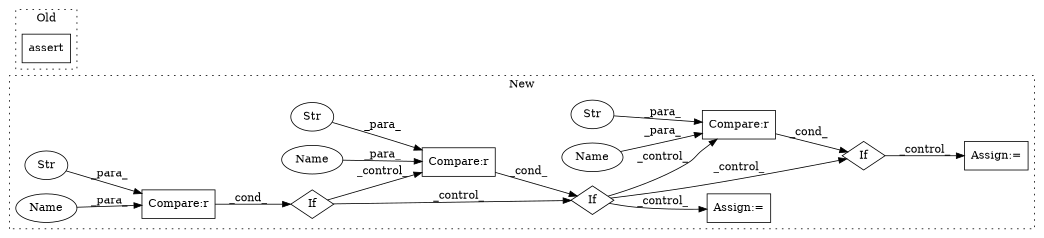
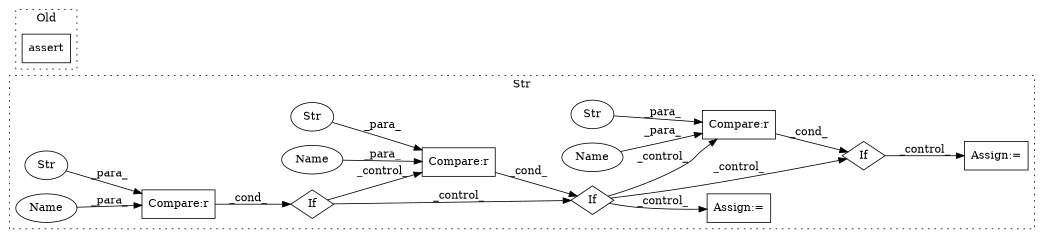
(522, 85) -> (522, 85)
